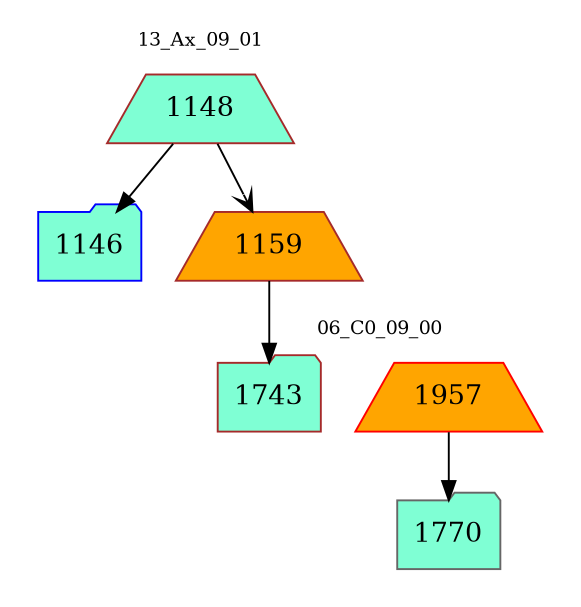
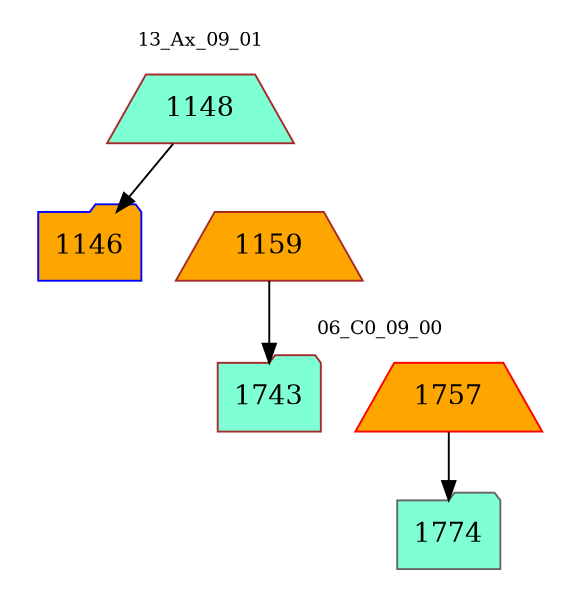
(230, 169) -> none
(90, 246) -> (90, 246)
(449, 397) -> (449, 397)
(449, 535) -> (449, 535)
